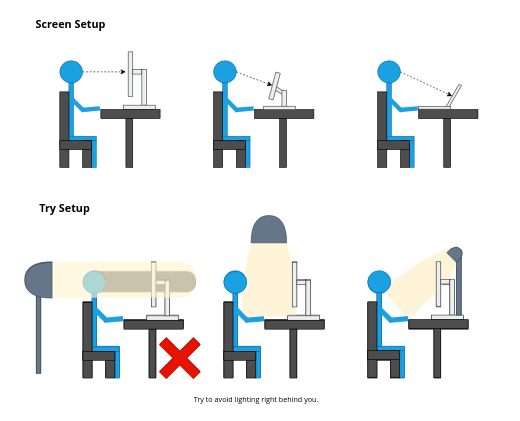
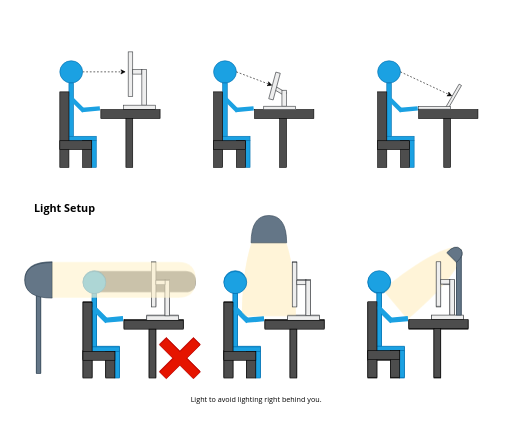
(71, 24) -> none
(65, 208) -> (65, 208)
(257, 399) -> (257, 399)
